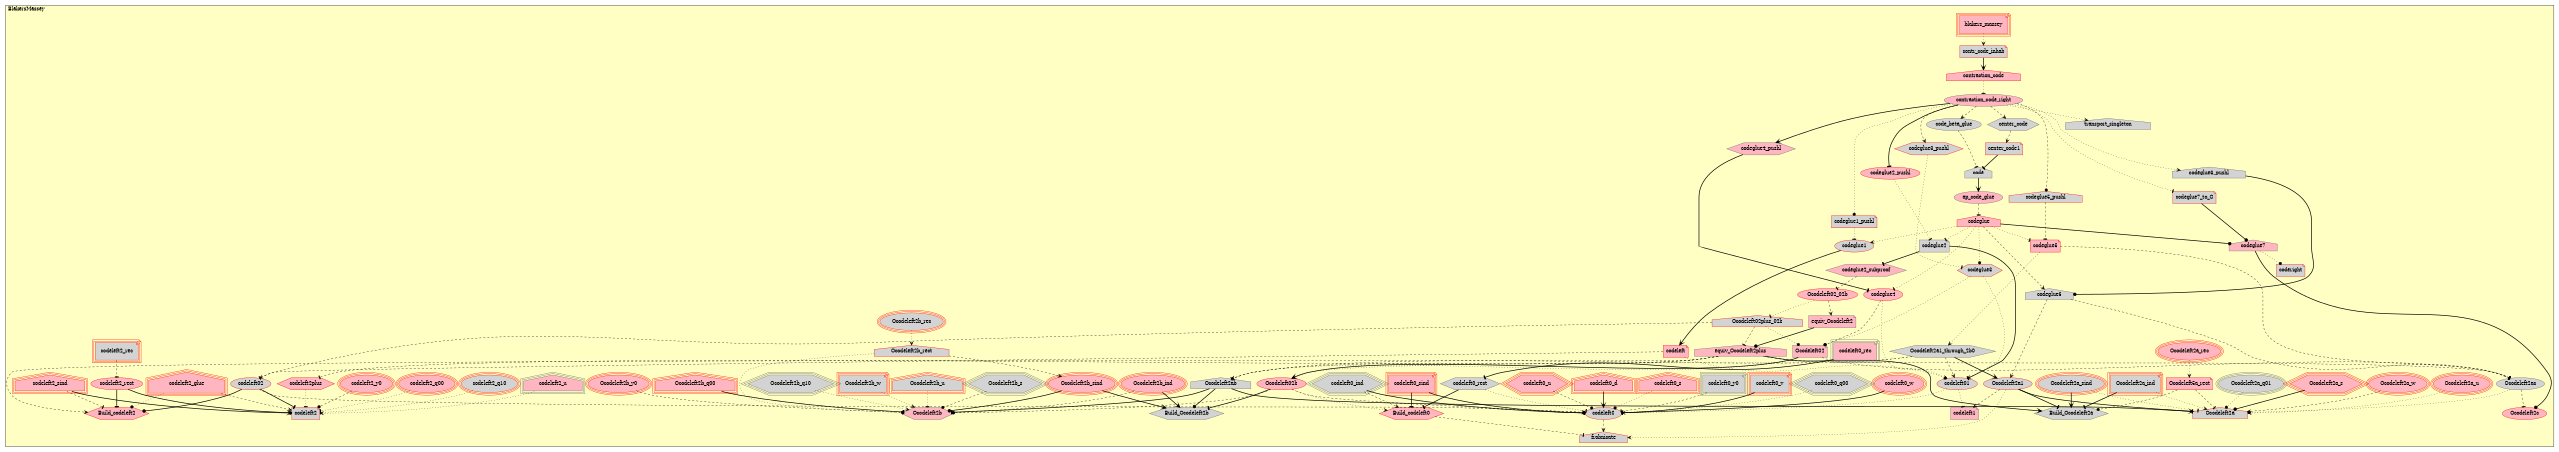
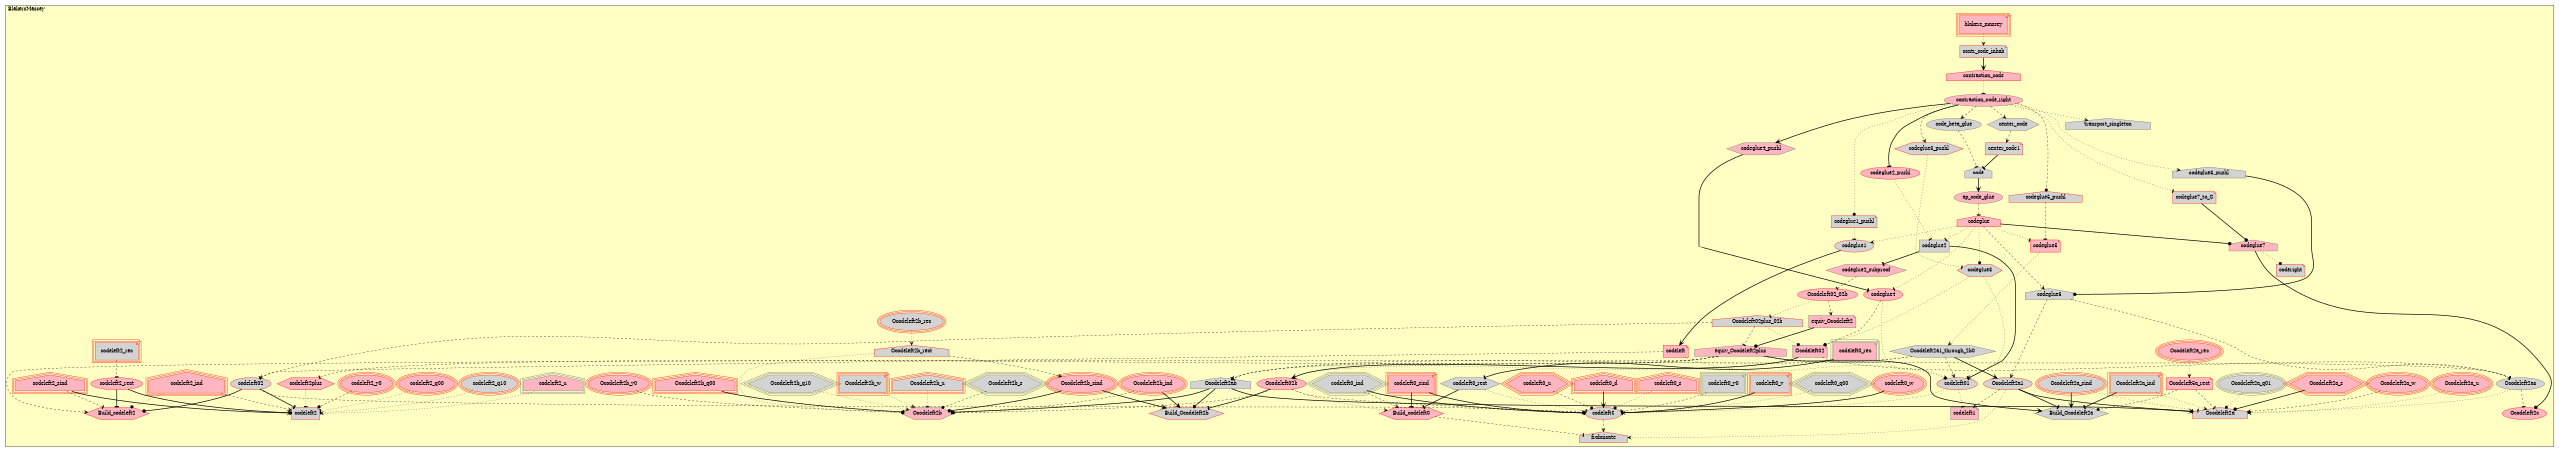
(2266, 329) -> none
(187, 384) -> (187, 384)
(1187, 414) -> (1187, 414)
